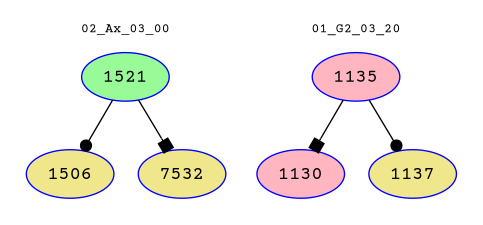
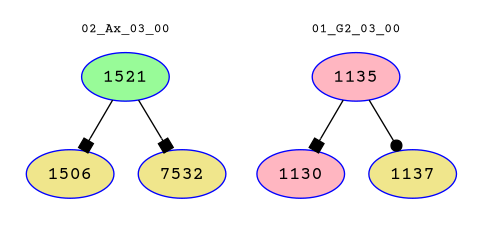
(357, 29) -> (357, 29)
(101, 120) -> (101, 119)
